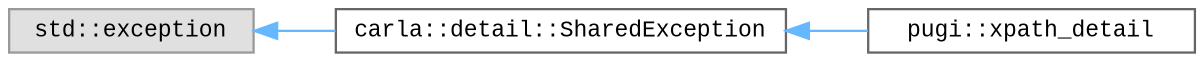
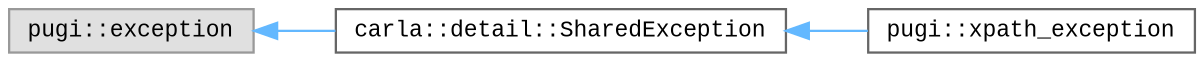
(131, 31) -> (131, 31)
(1032, 31) -> (1032, 31)
